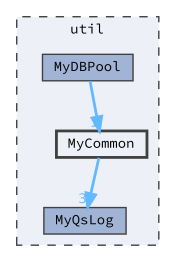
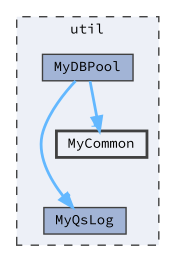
(95, 176) -> (42, 136)
